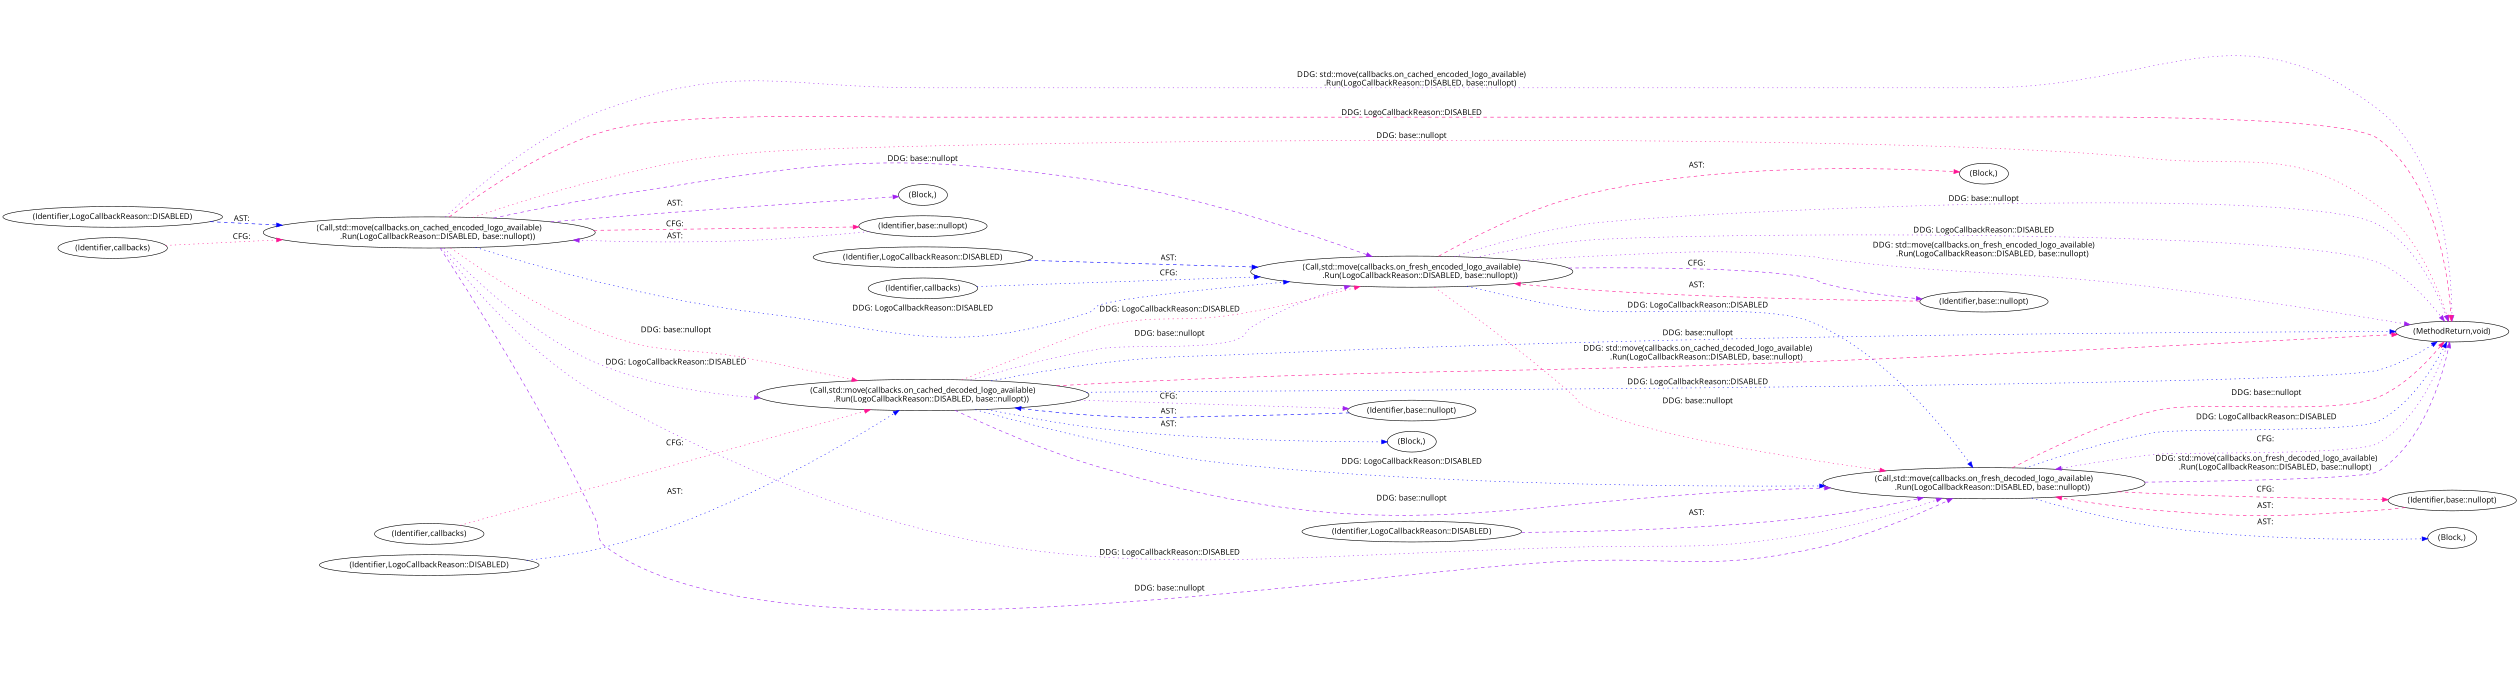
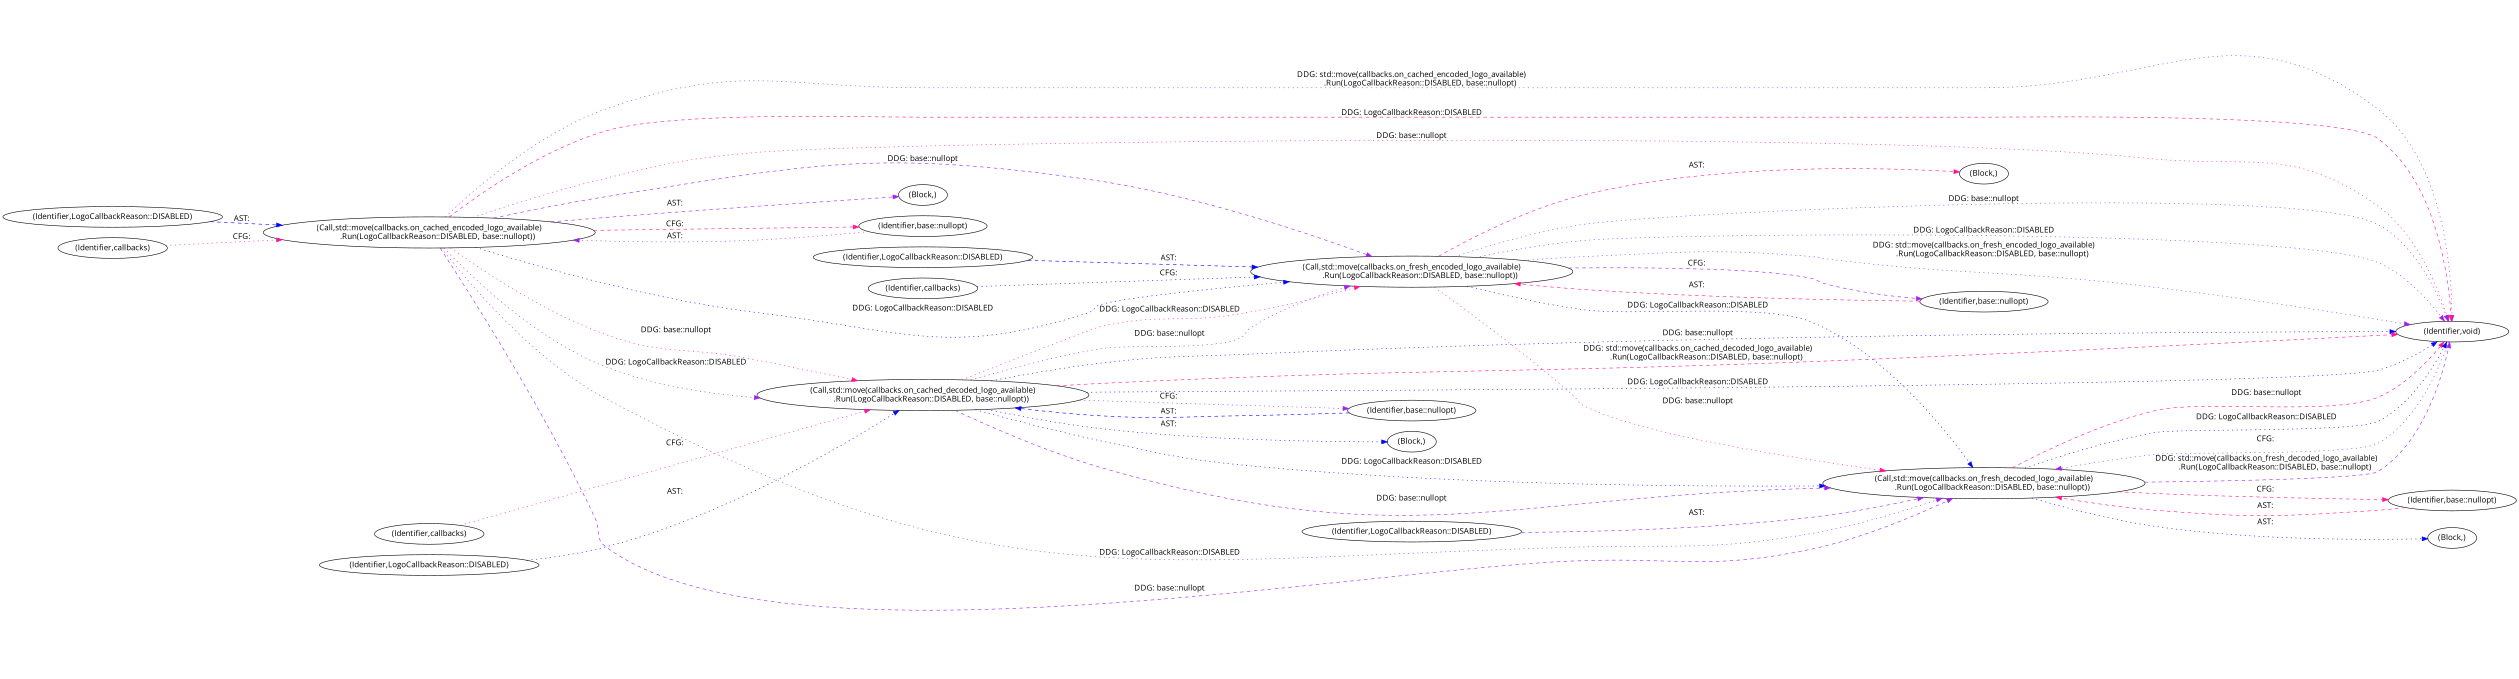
(2452, 332) -> (2452, 332)
